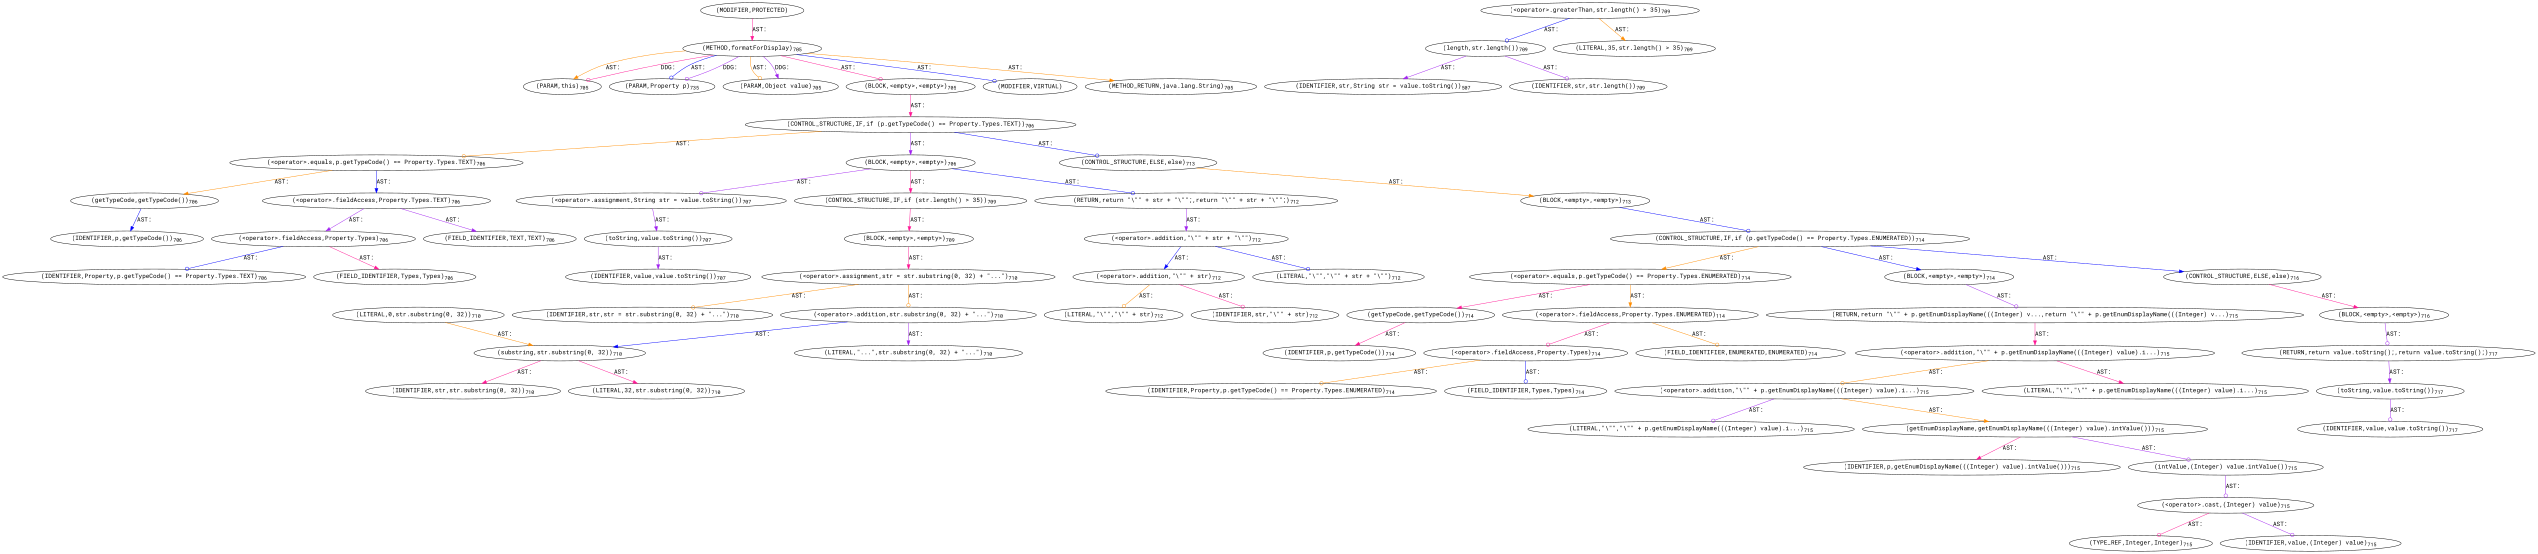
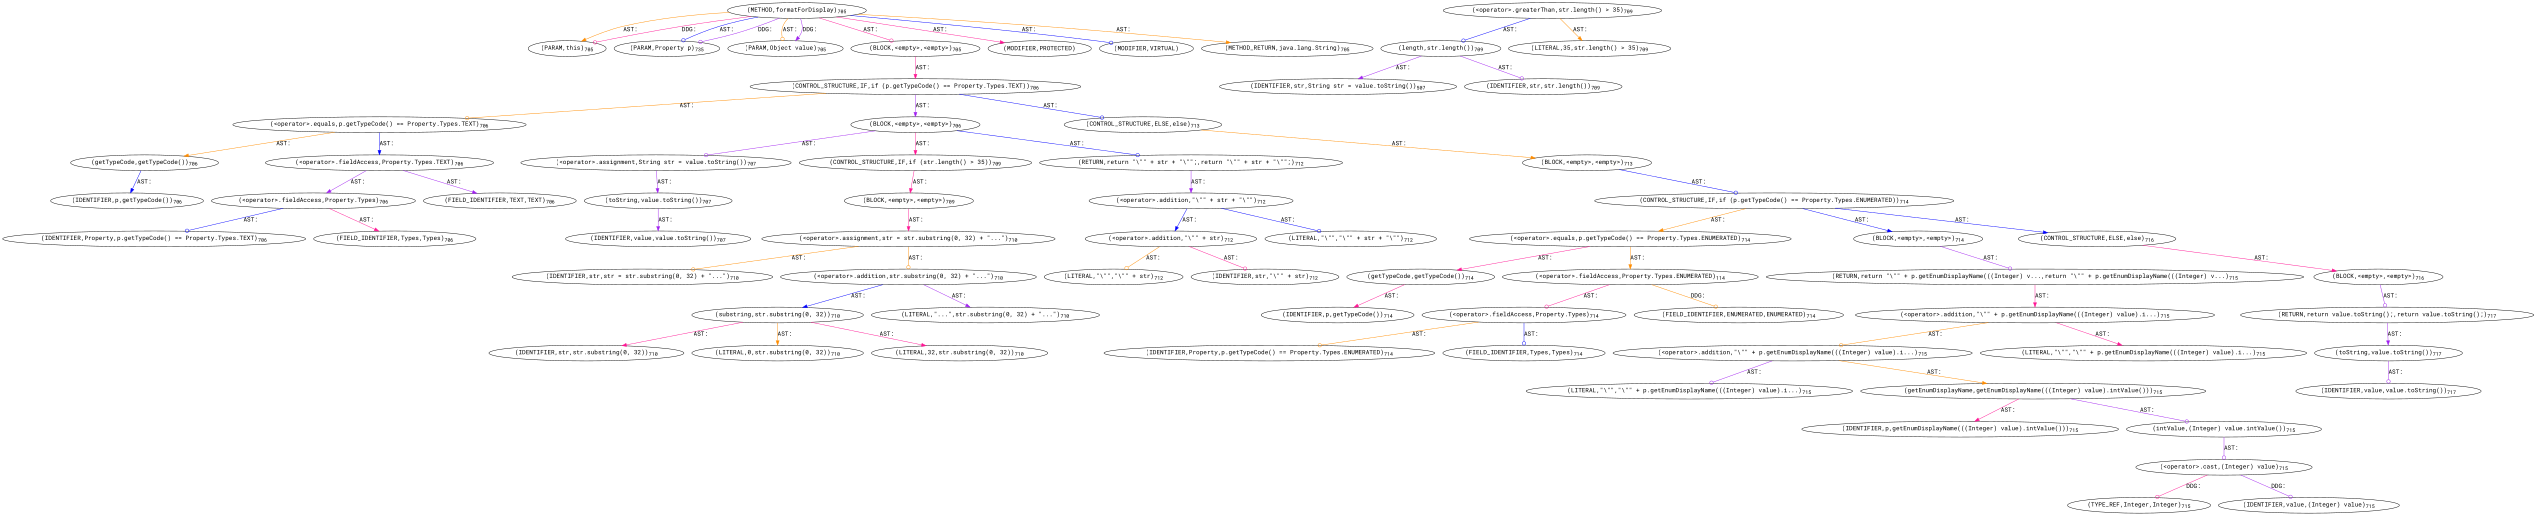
(752, 27) -> (918, 30)
(487, 333) -> (778, 332)
(1701, 334) -> (1700, 296)
(2197, 524) -> (2196, 486)
(2282, 524) -> (2280, 486)
